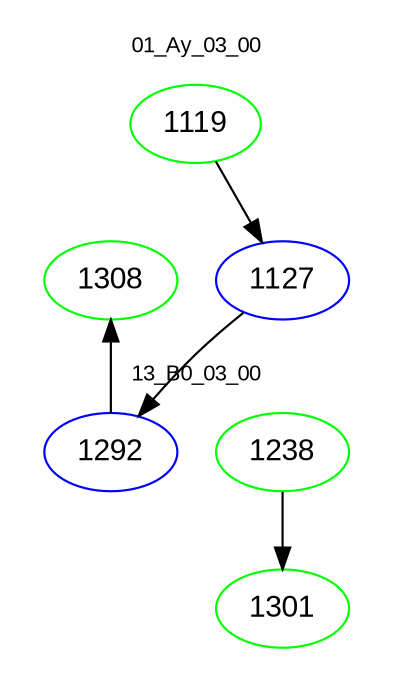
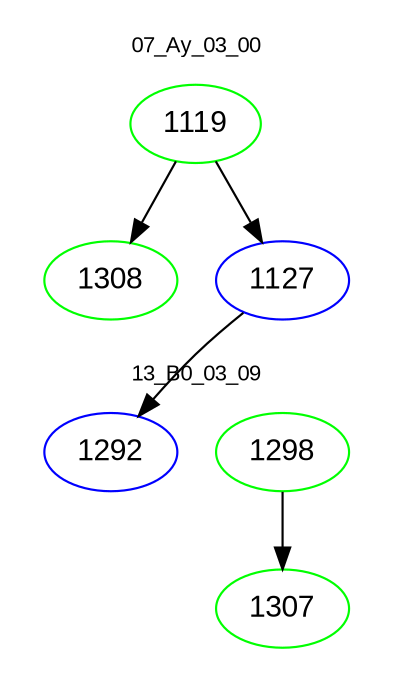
(197, 47) -> (197, 47)
(197, 375) -> (197, 375)
(111, 377) -> (159, 192)
(283, 452) -> (283, 452)
(283, 609) -> (283, 609)
